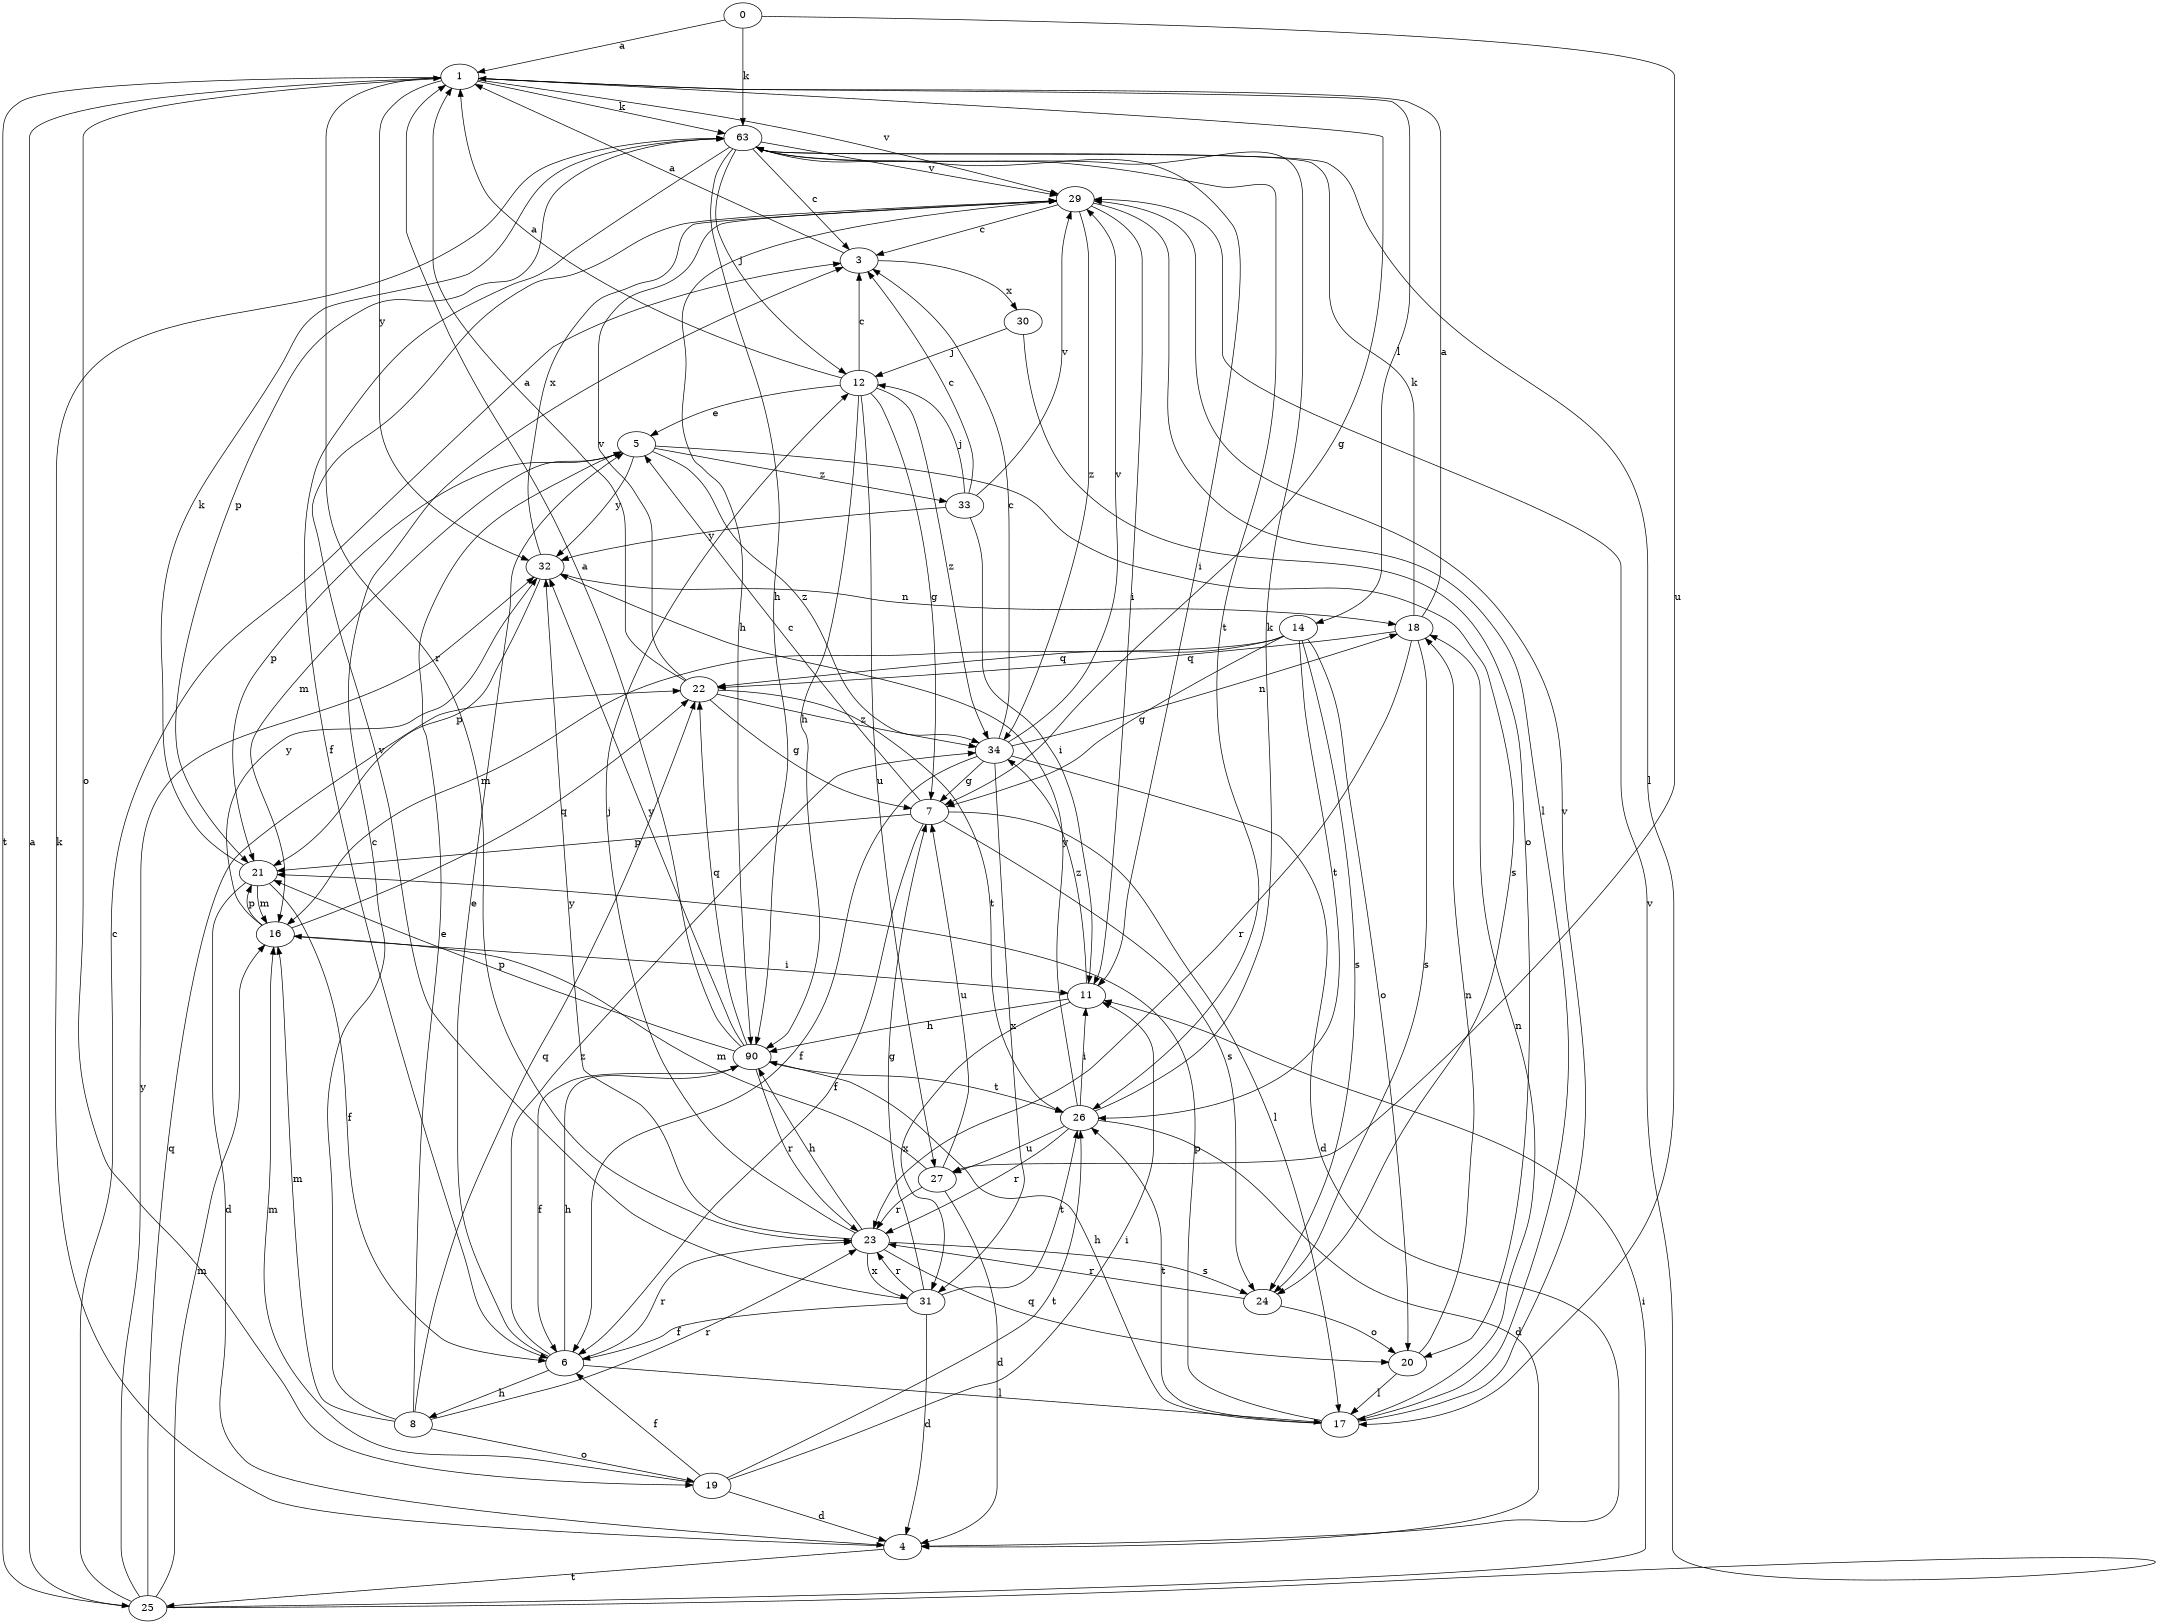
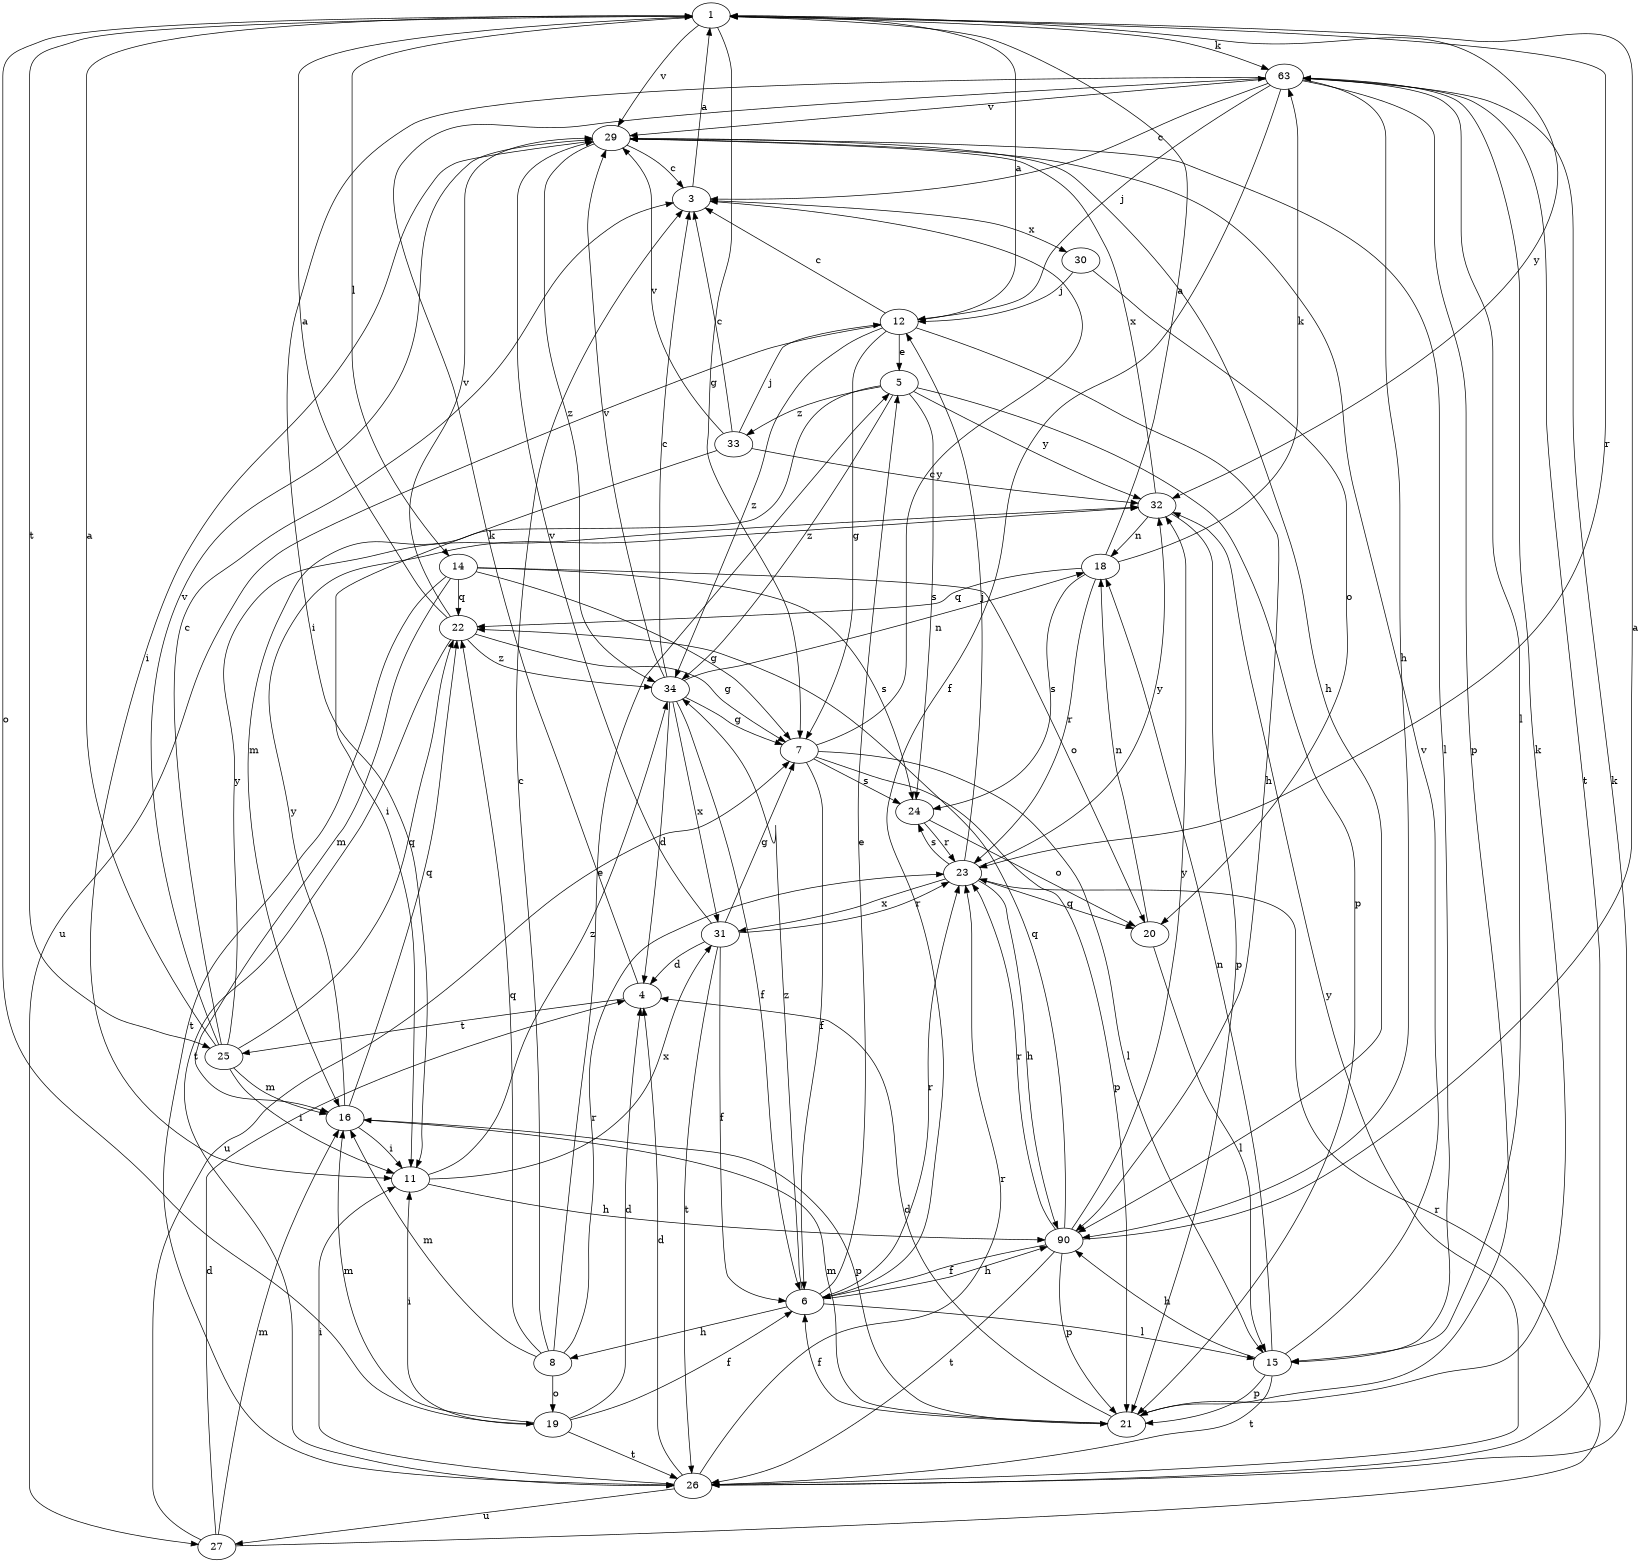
(743, 15) -> none
(782, 633) -> (1025, 394)
(1340, 1425) -> (1272, 1363)
